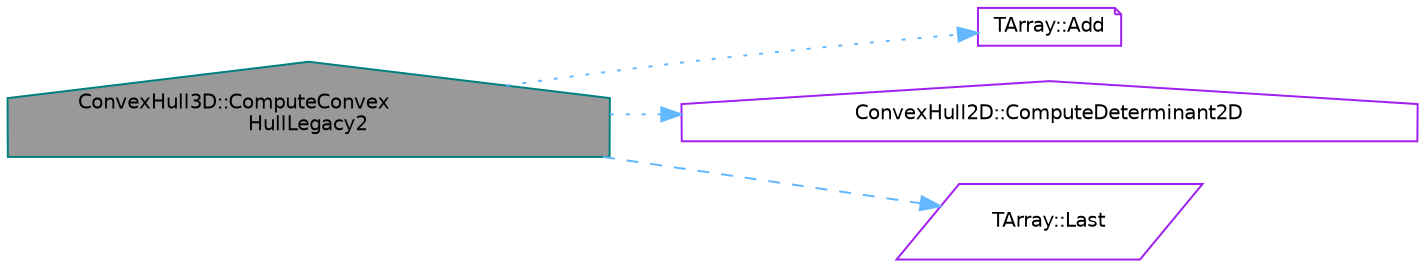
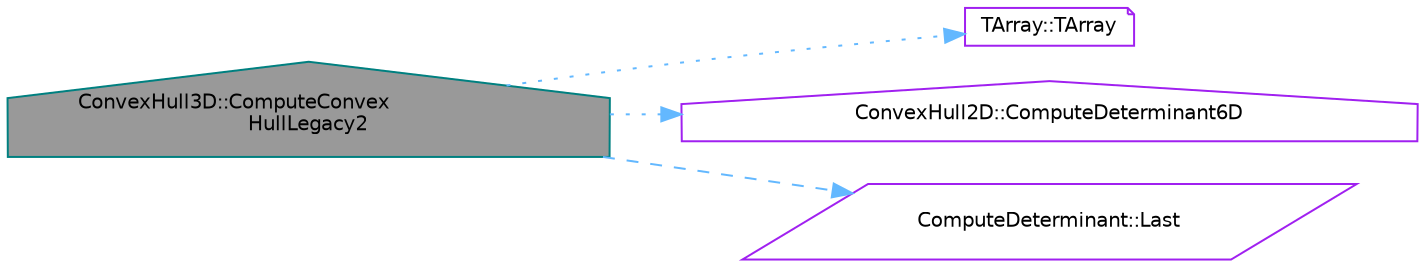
(1050, 27) -> (1050, 27)
(1050, 114) -> (1050, 114)
(1050, 222) -> (1050, 222)
